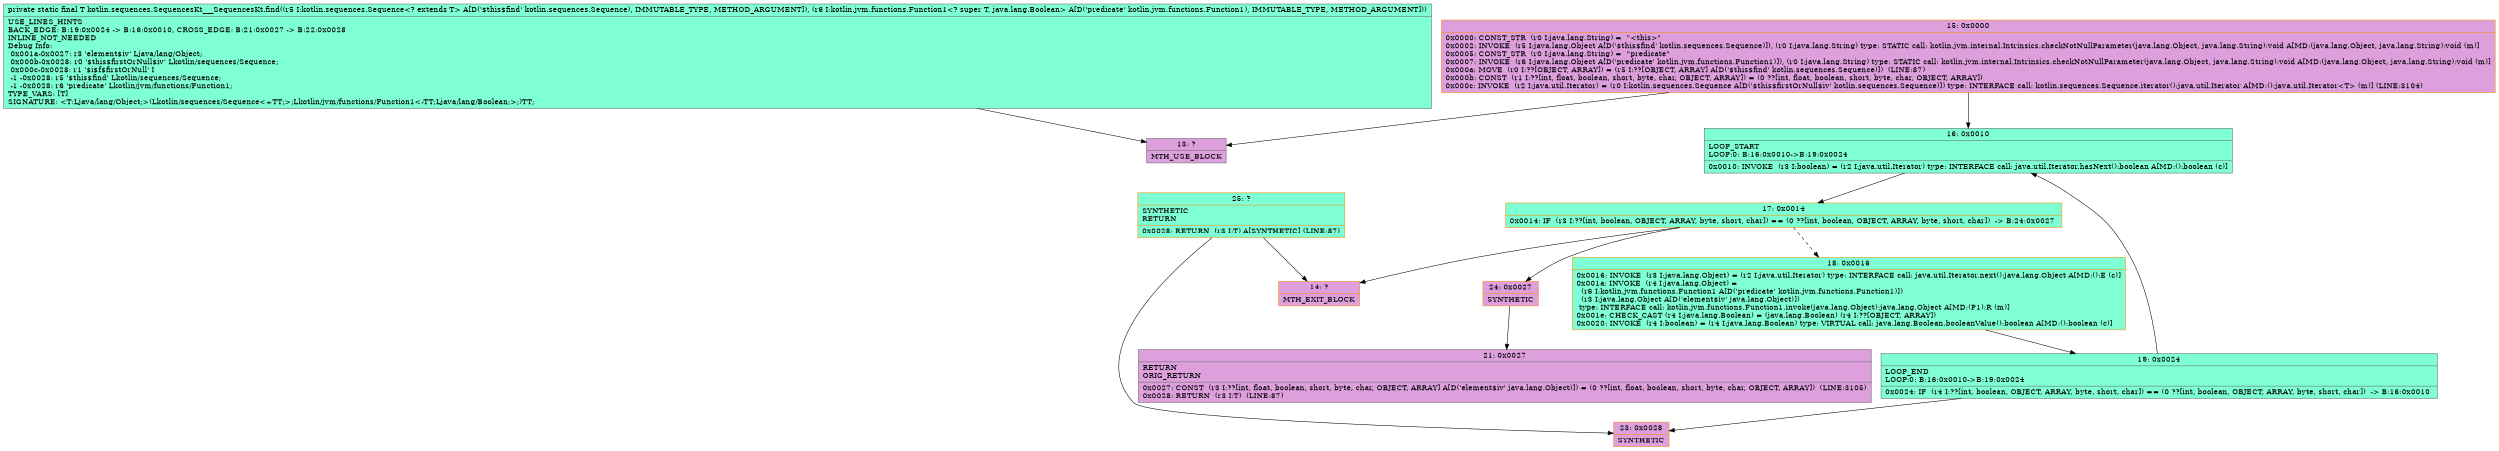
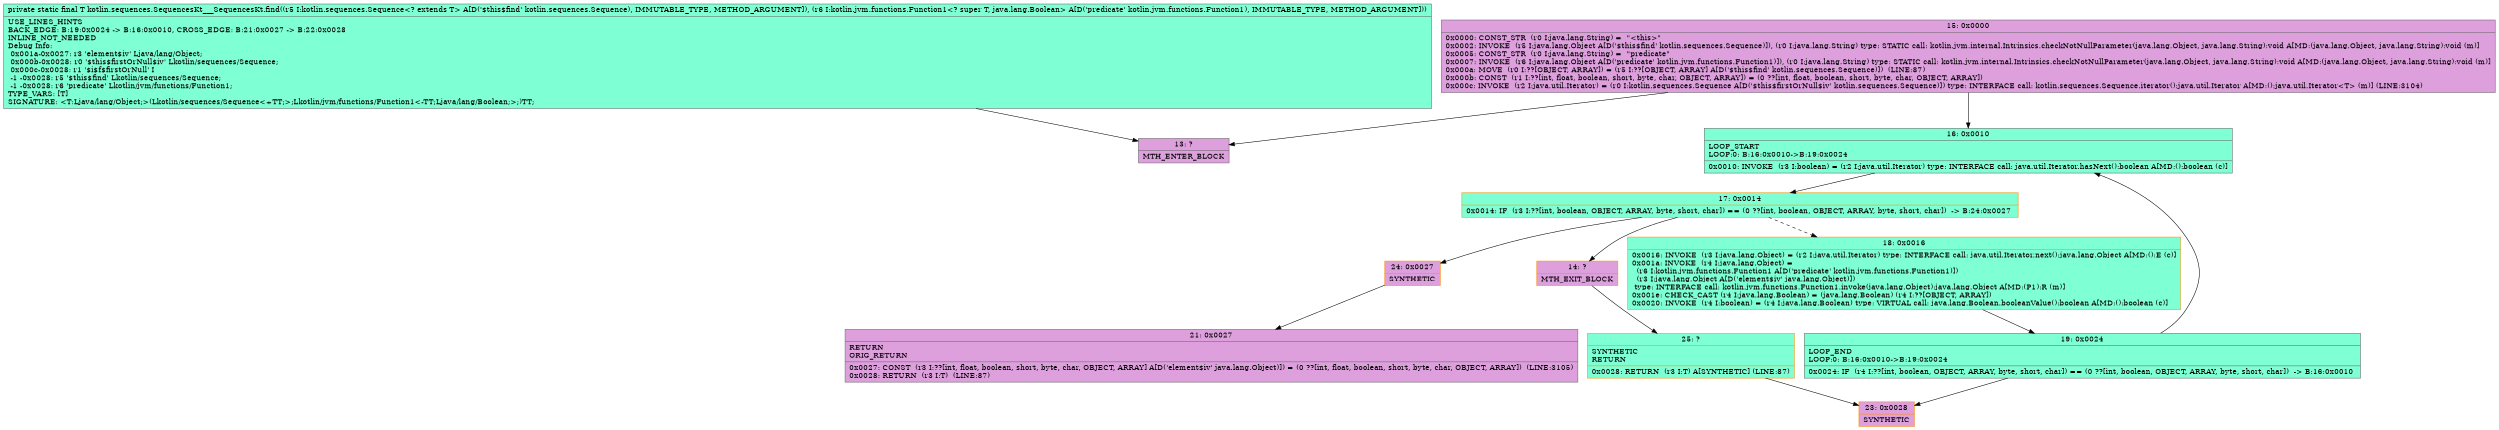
(1968, 56) -> (1968, 56)
(1186, 157) -> (1184, 157)
(1283, 257) -> (1622, 309)
